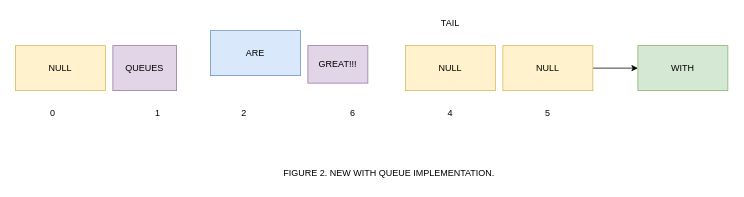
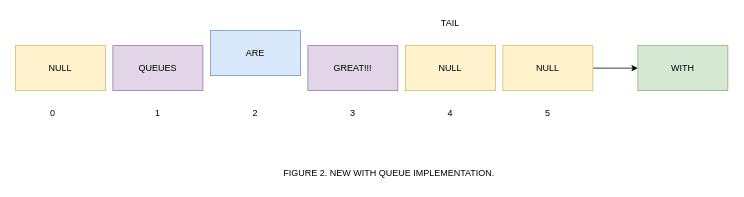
(338, 64) -> (353, 68)
(145, 68) -> (158, 68)
(244, 113) -> (255, 113)
(353, 113) -> (353, 113)
